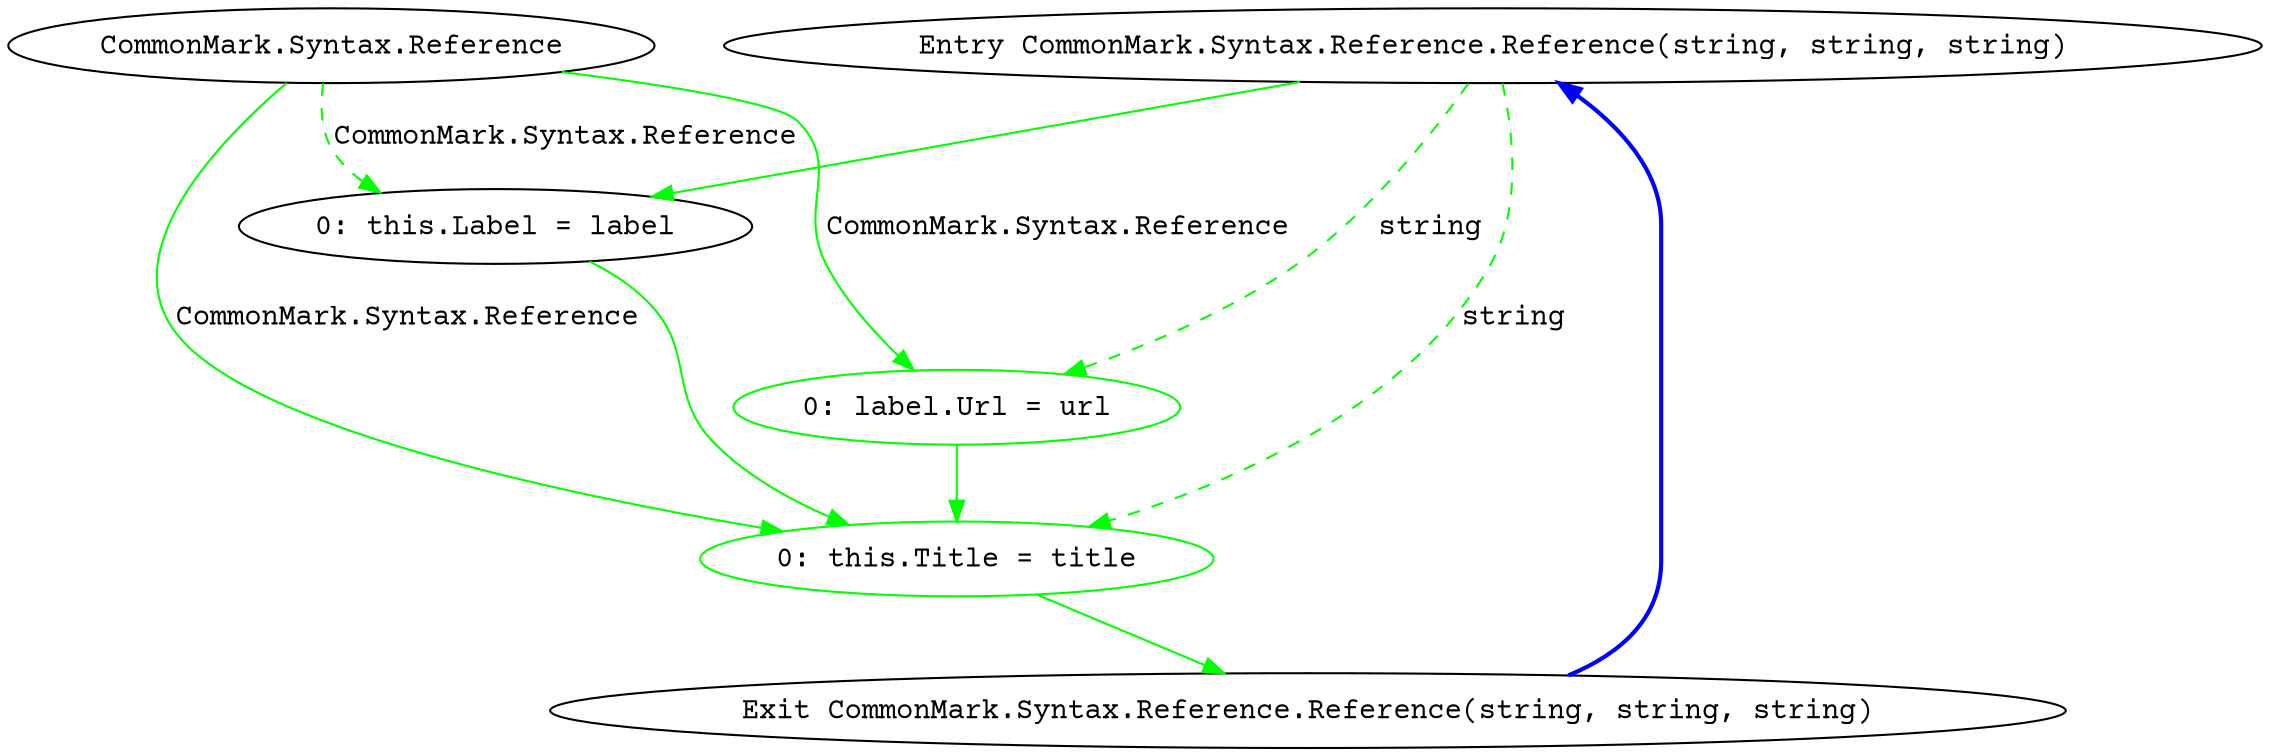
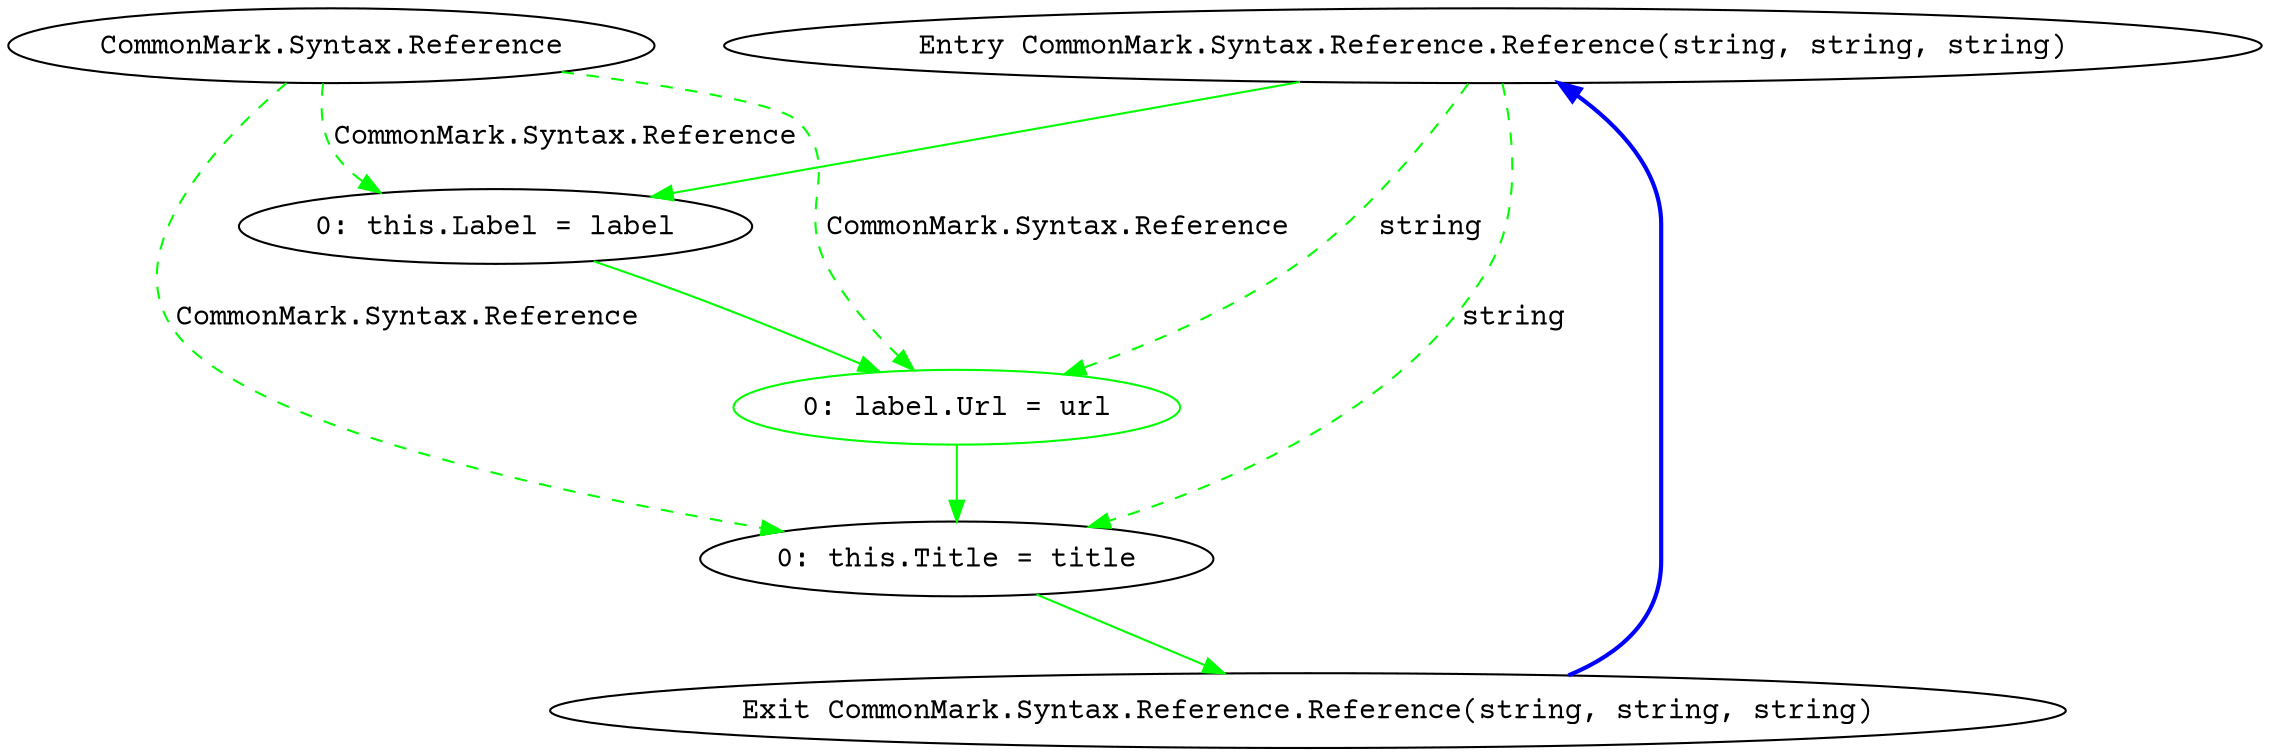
(805, 131) -> (805, 131)
(690, 404) -> (728, 310)
(314, 416) -> (314, 416)
(957, 559) -> (957, 559)
